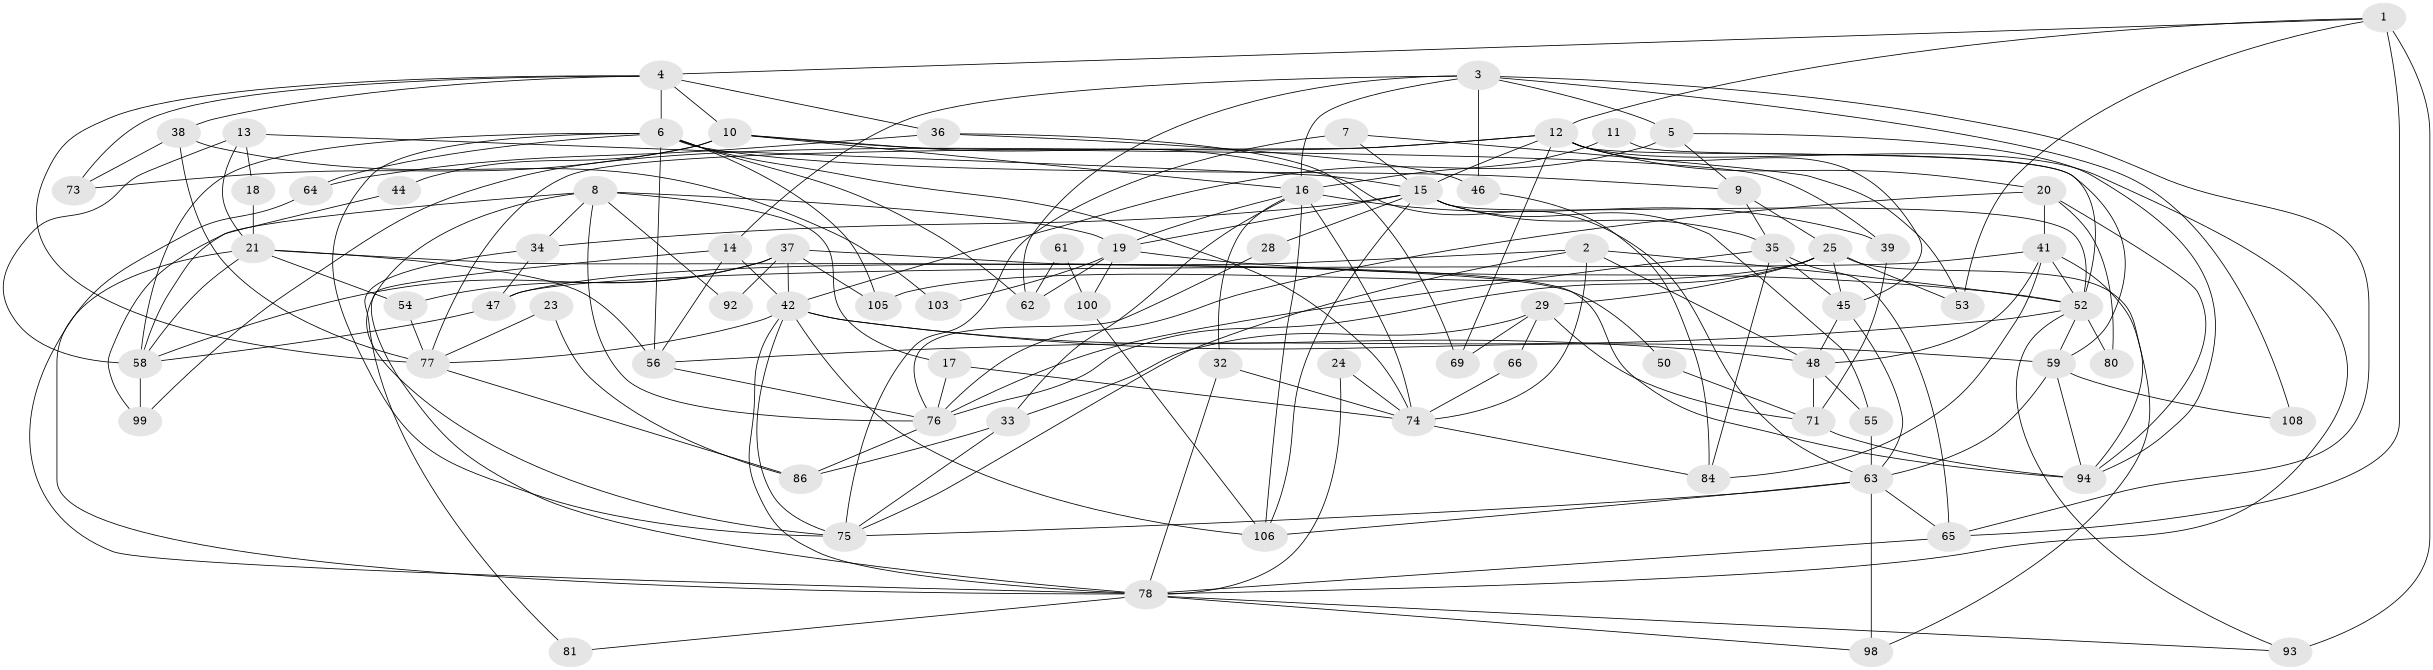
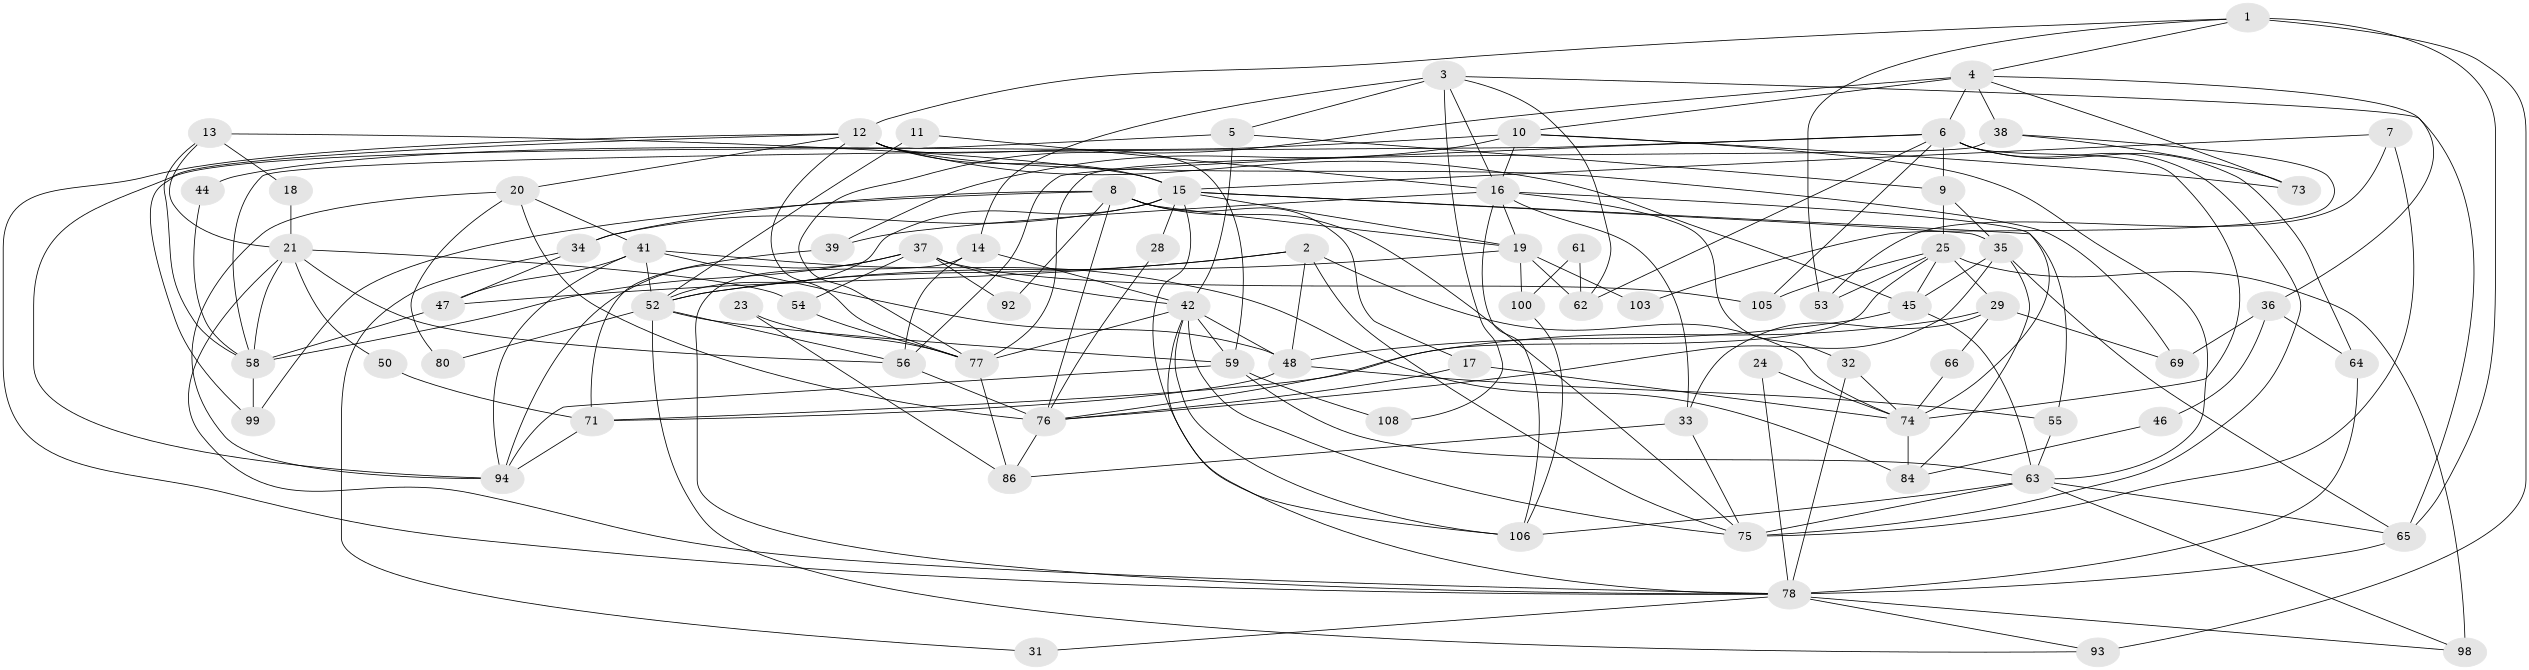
(1479, 133) -> none
(571, 652) -> (1036, 652)
